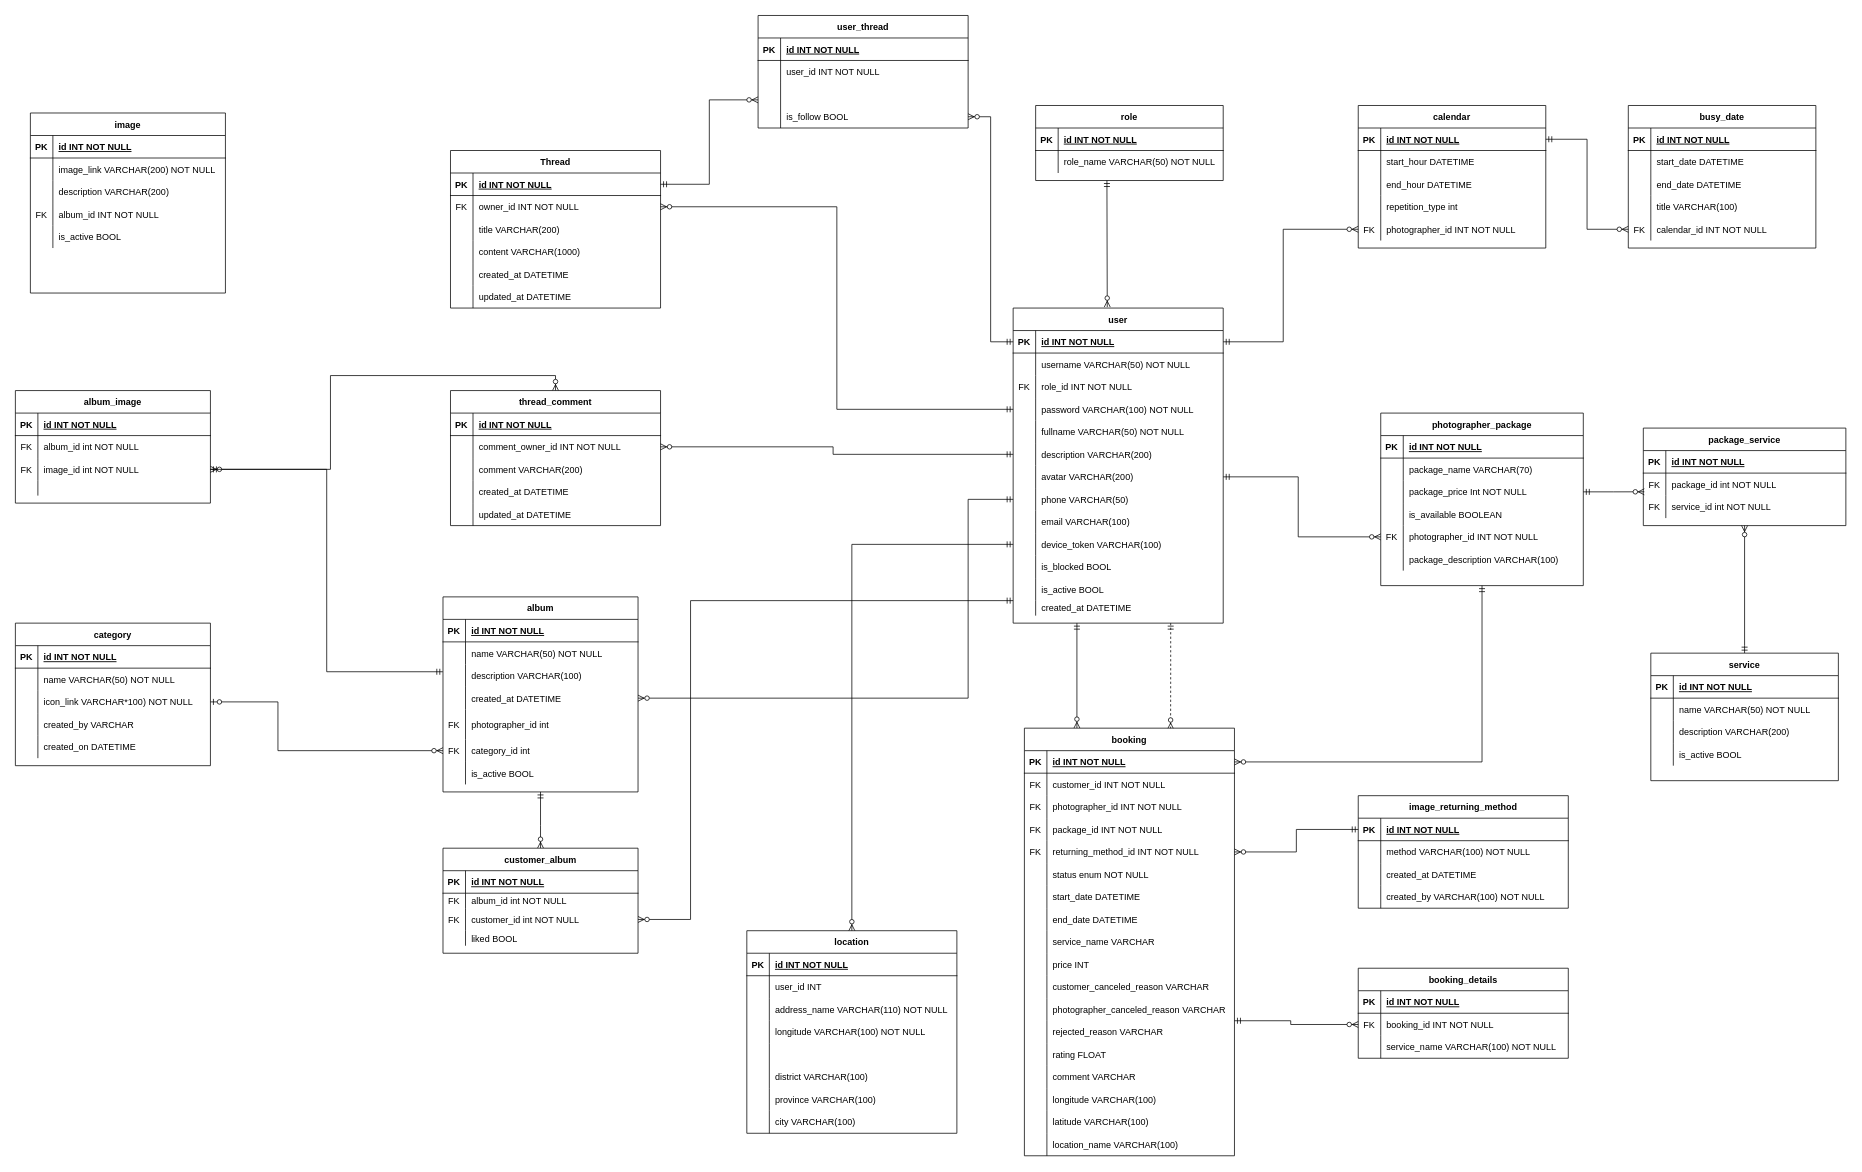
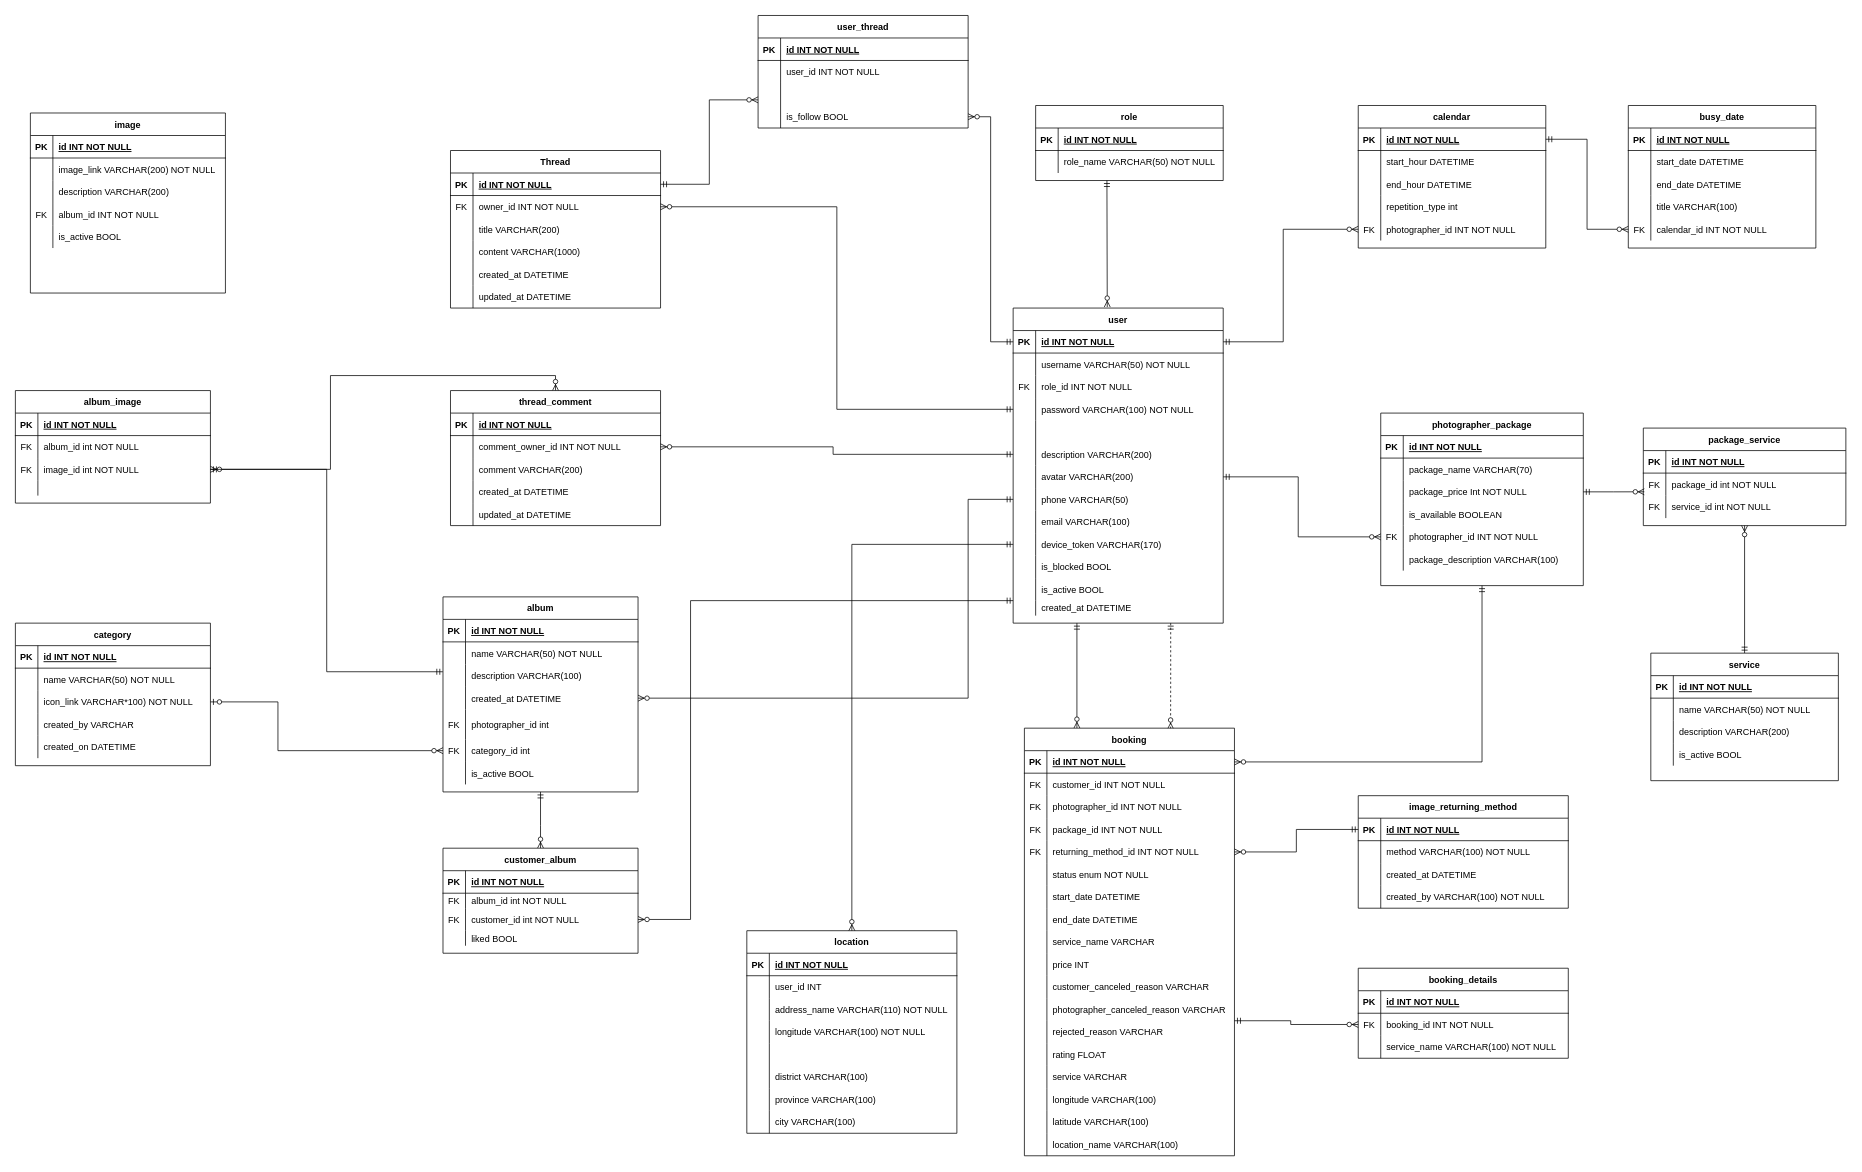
(1129, 432) -> none
(1102, 545) -> (1102, 545)
(1089, 1077) -> (1088, 1077)
